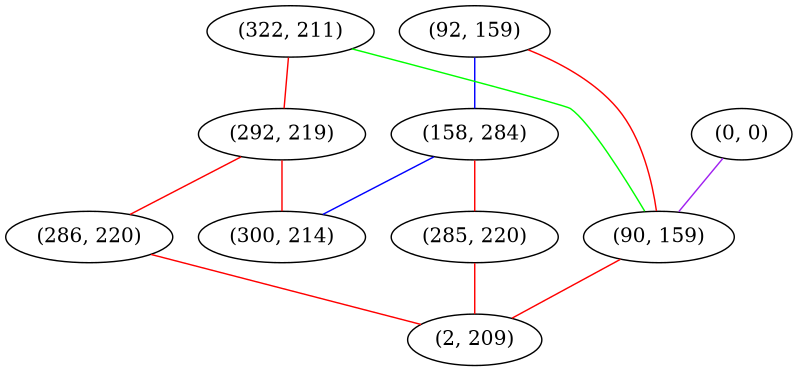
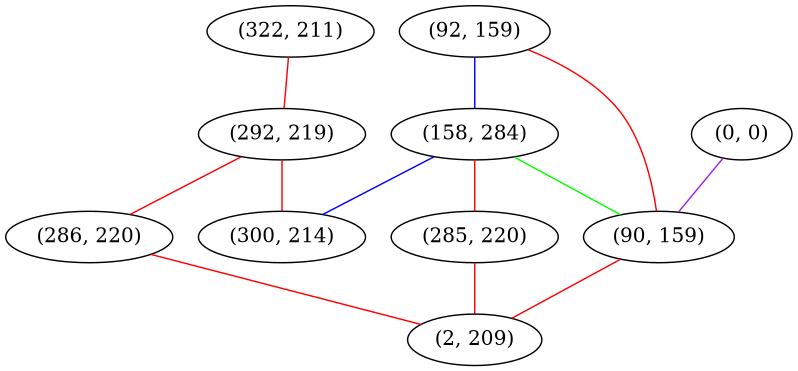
(523, 94) -> (568, 186)
